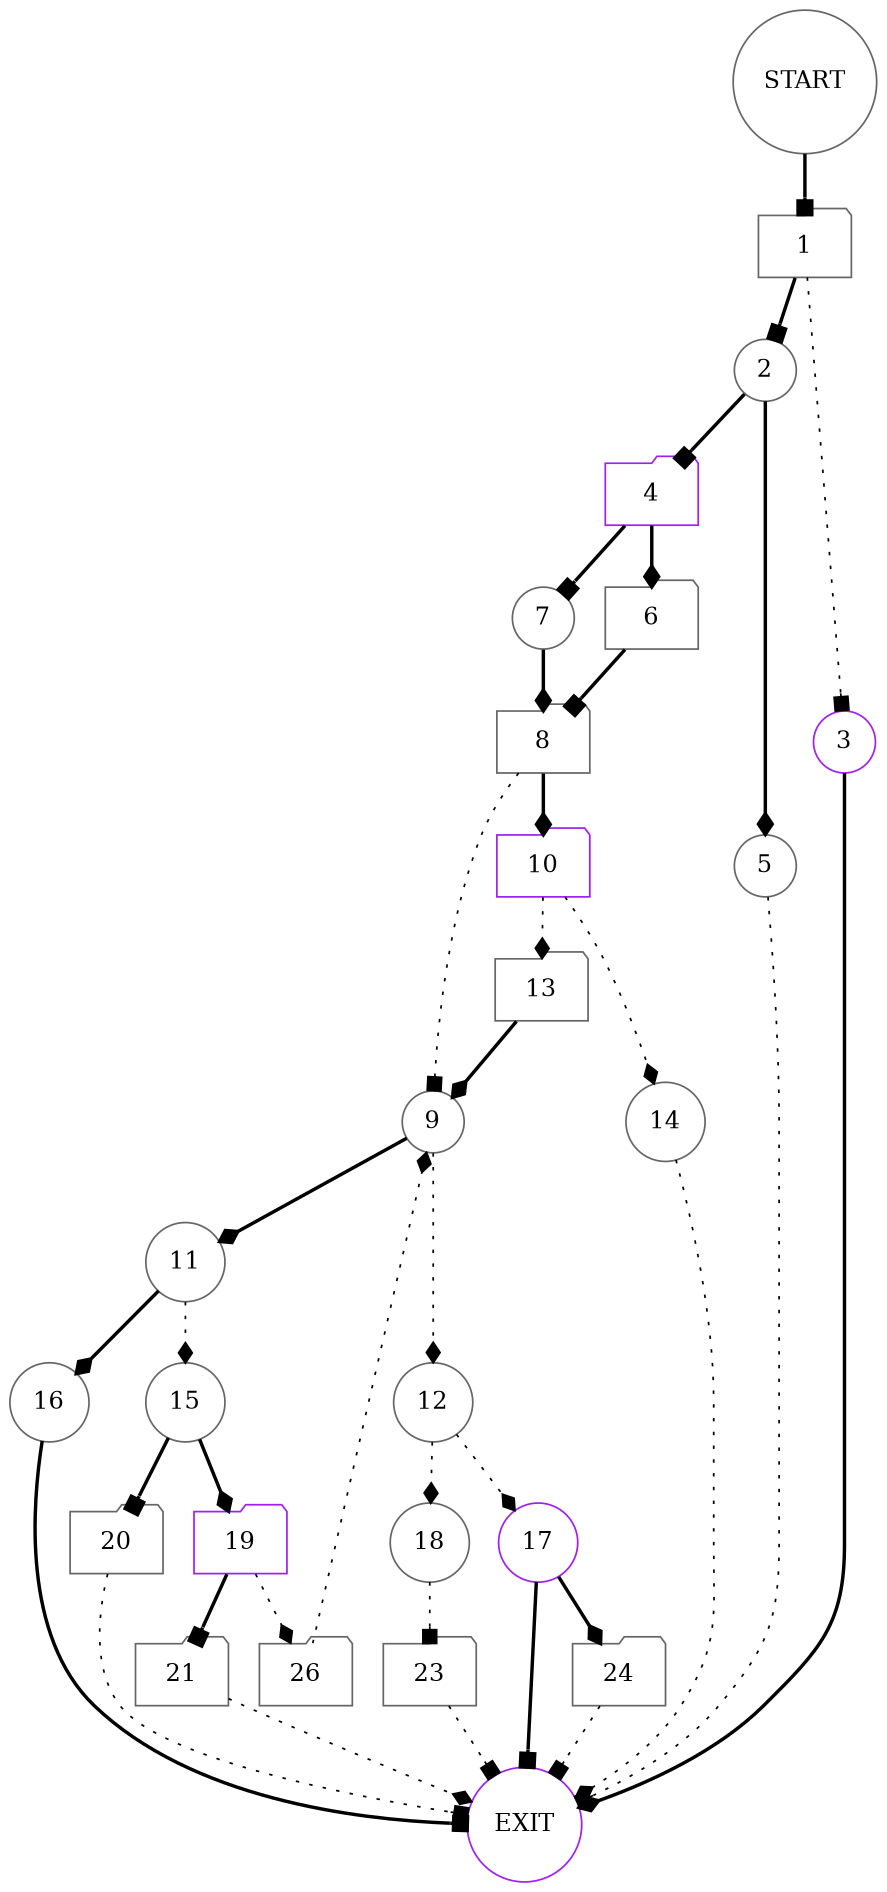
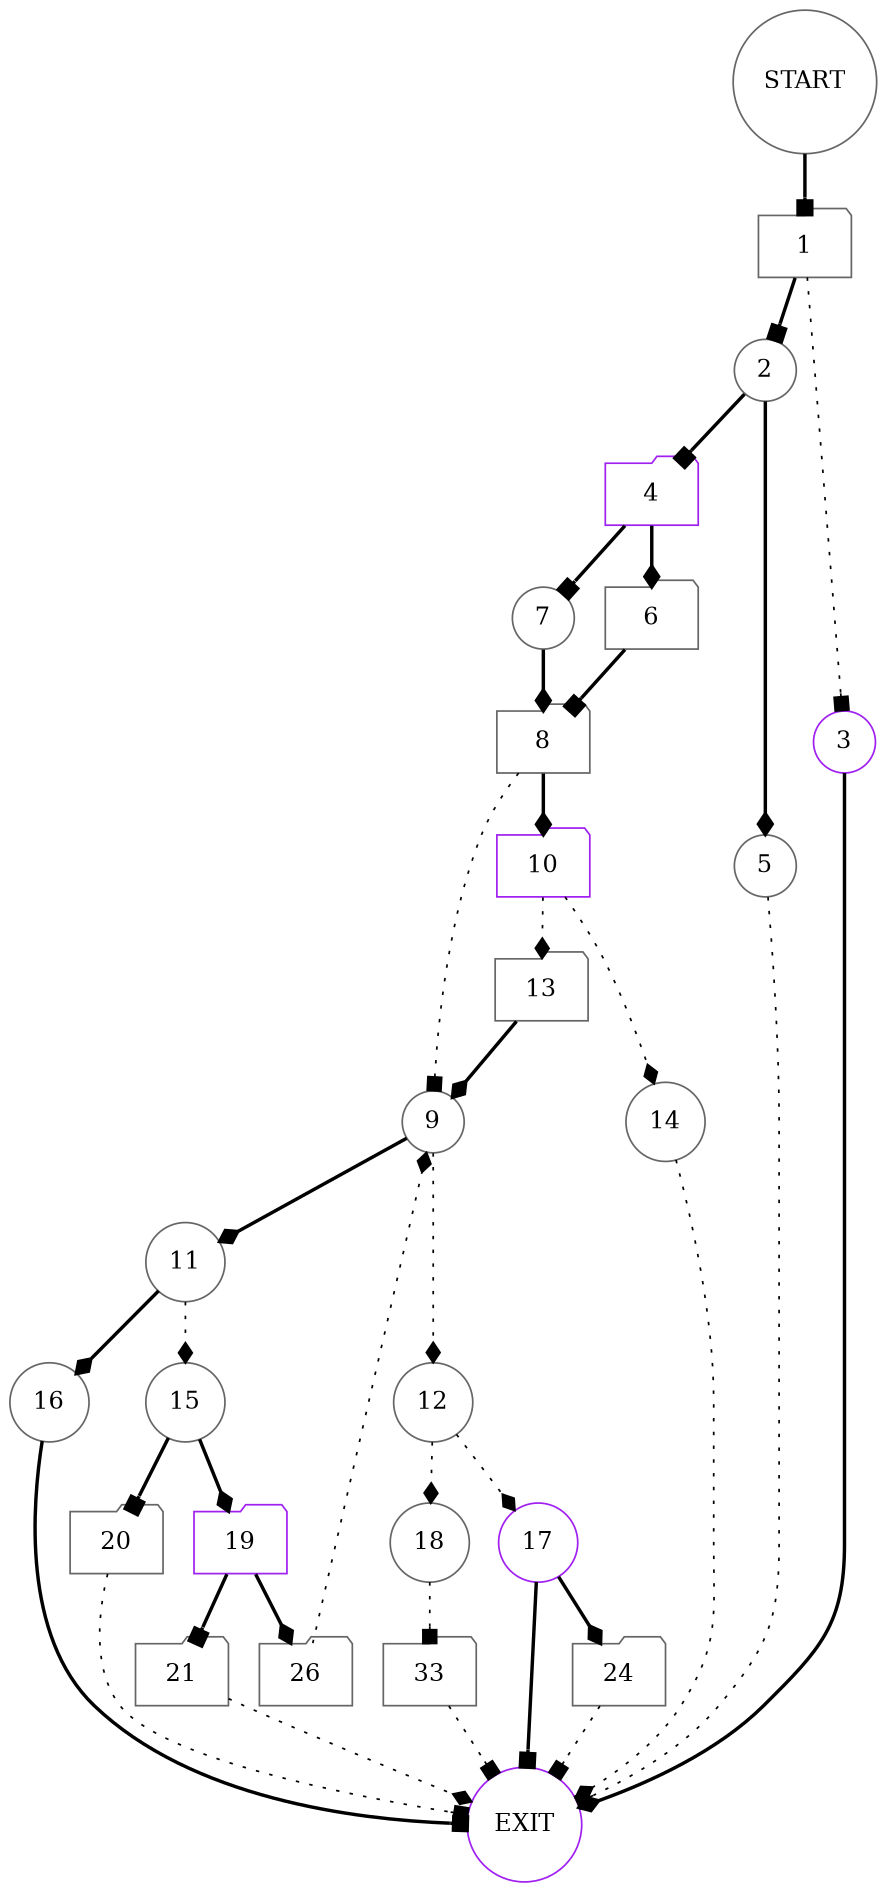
(268, 1599) -> (268, 1599)
(430, 1675) -> (430, 1675)
